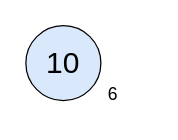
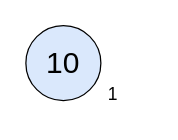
(113, 94) -> (113, 94)
